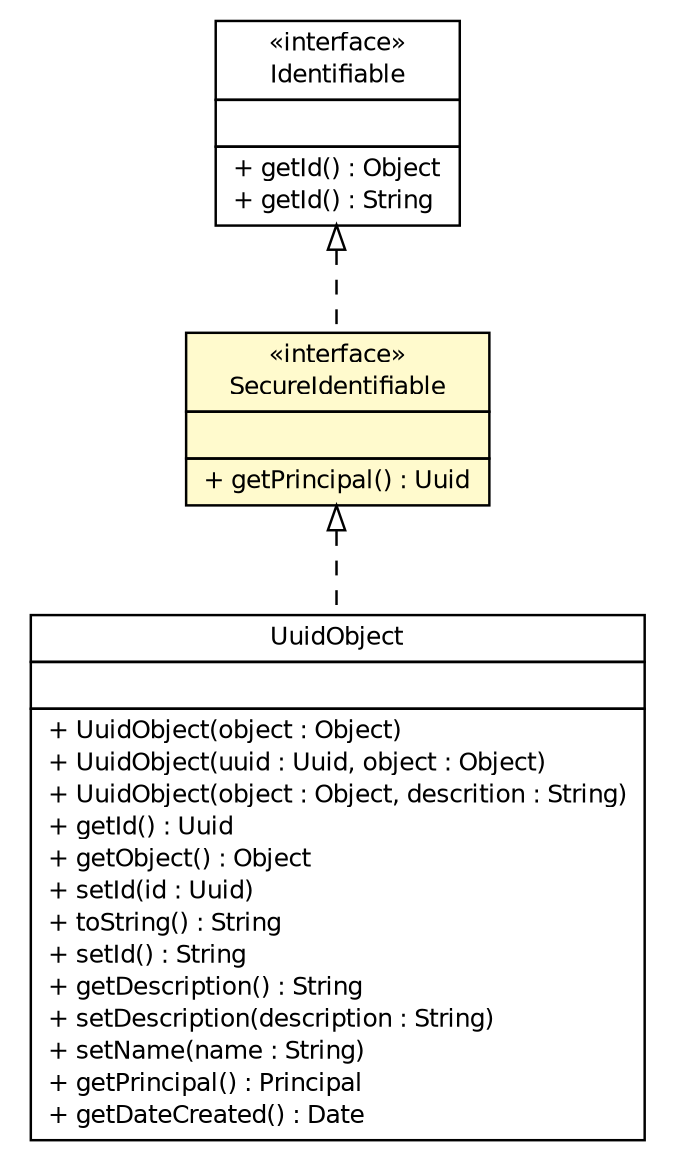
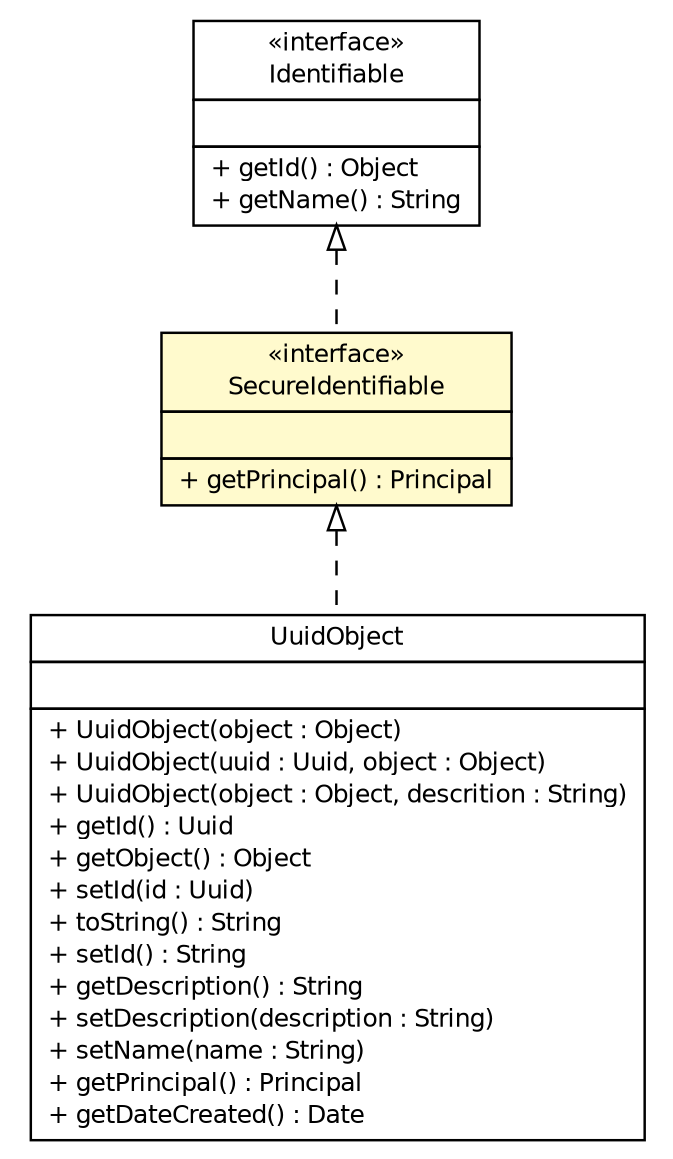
(334, 201) -> (337, 201)
(338, 481) -> (337, 481)
